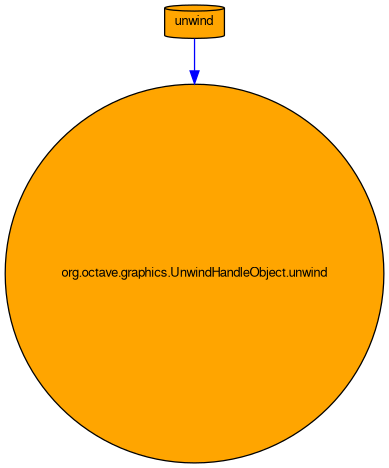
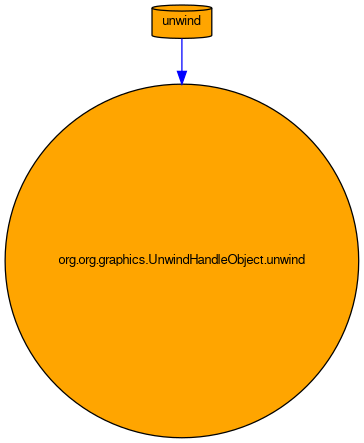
(195, 274) -> (182, 261)
